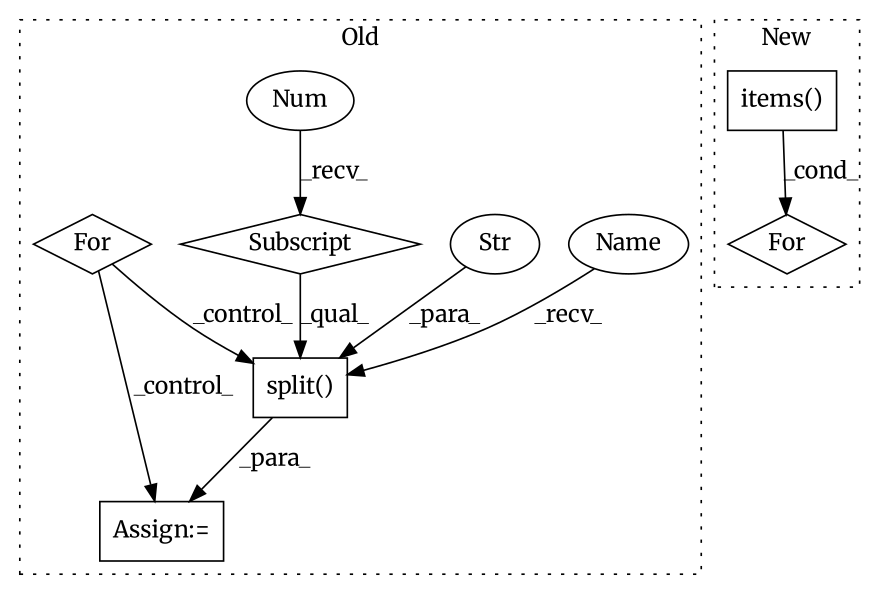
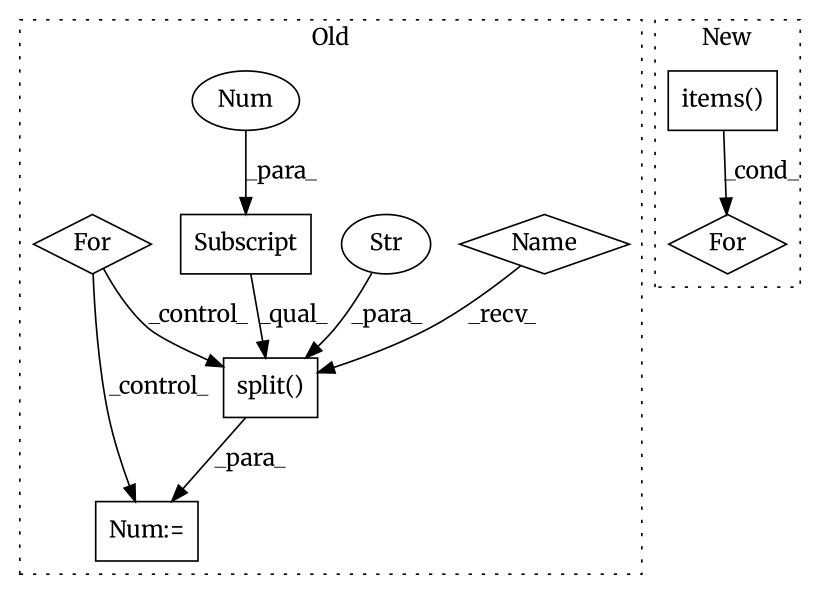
(334, 172) -> (281, 172)
(300, 244) -> (246, 244)
(629, 244) -> (544, 244)
(162, 531) -> (147, 531)
